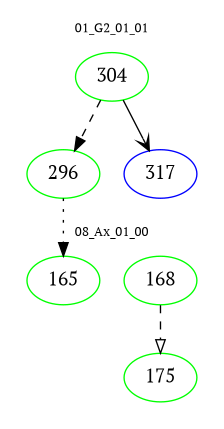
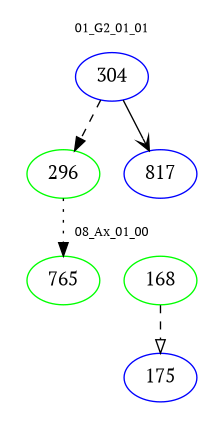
(112, 77) -> (112, 77)
(160, 174) -> (160, 174)
(63, 281) -> (63, 281)
(160, 378) -> (160, 378)
